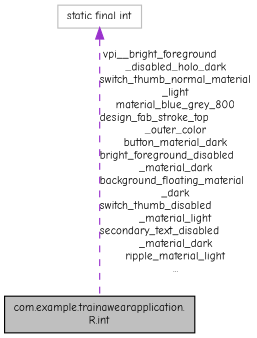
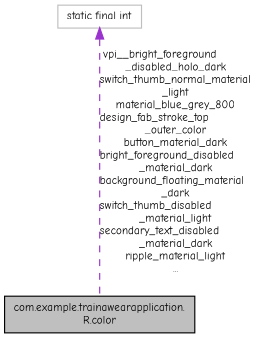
(100, 315) -> (100, 315)
